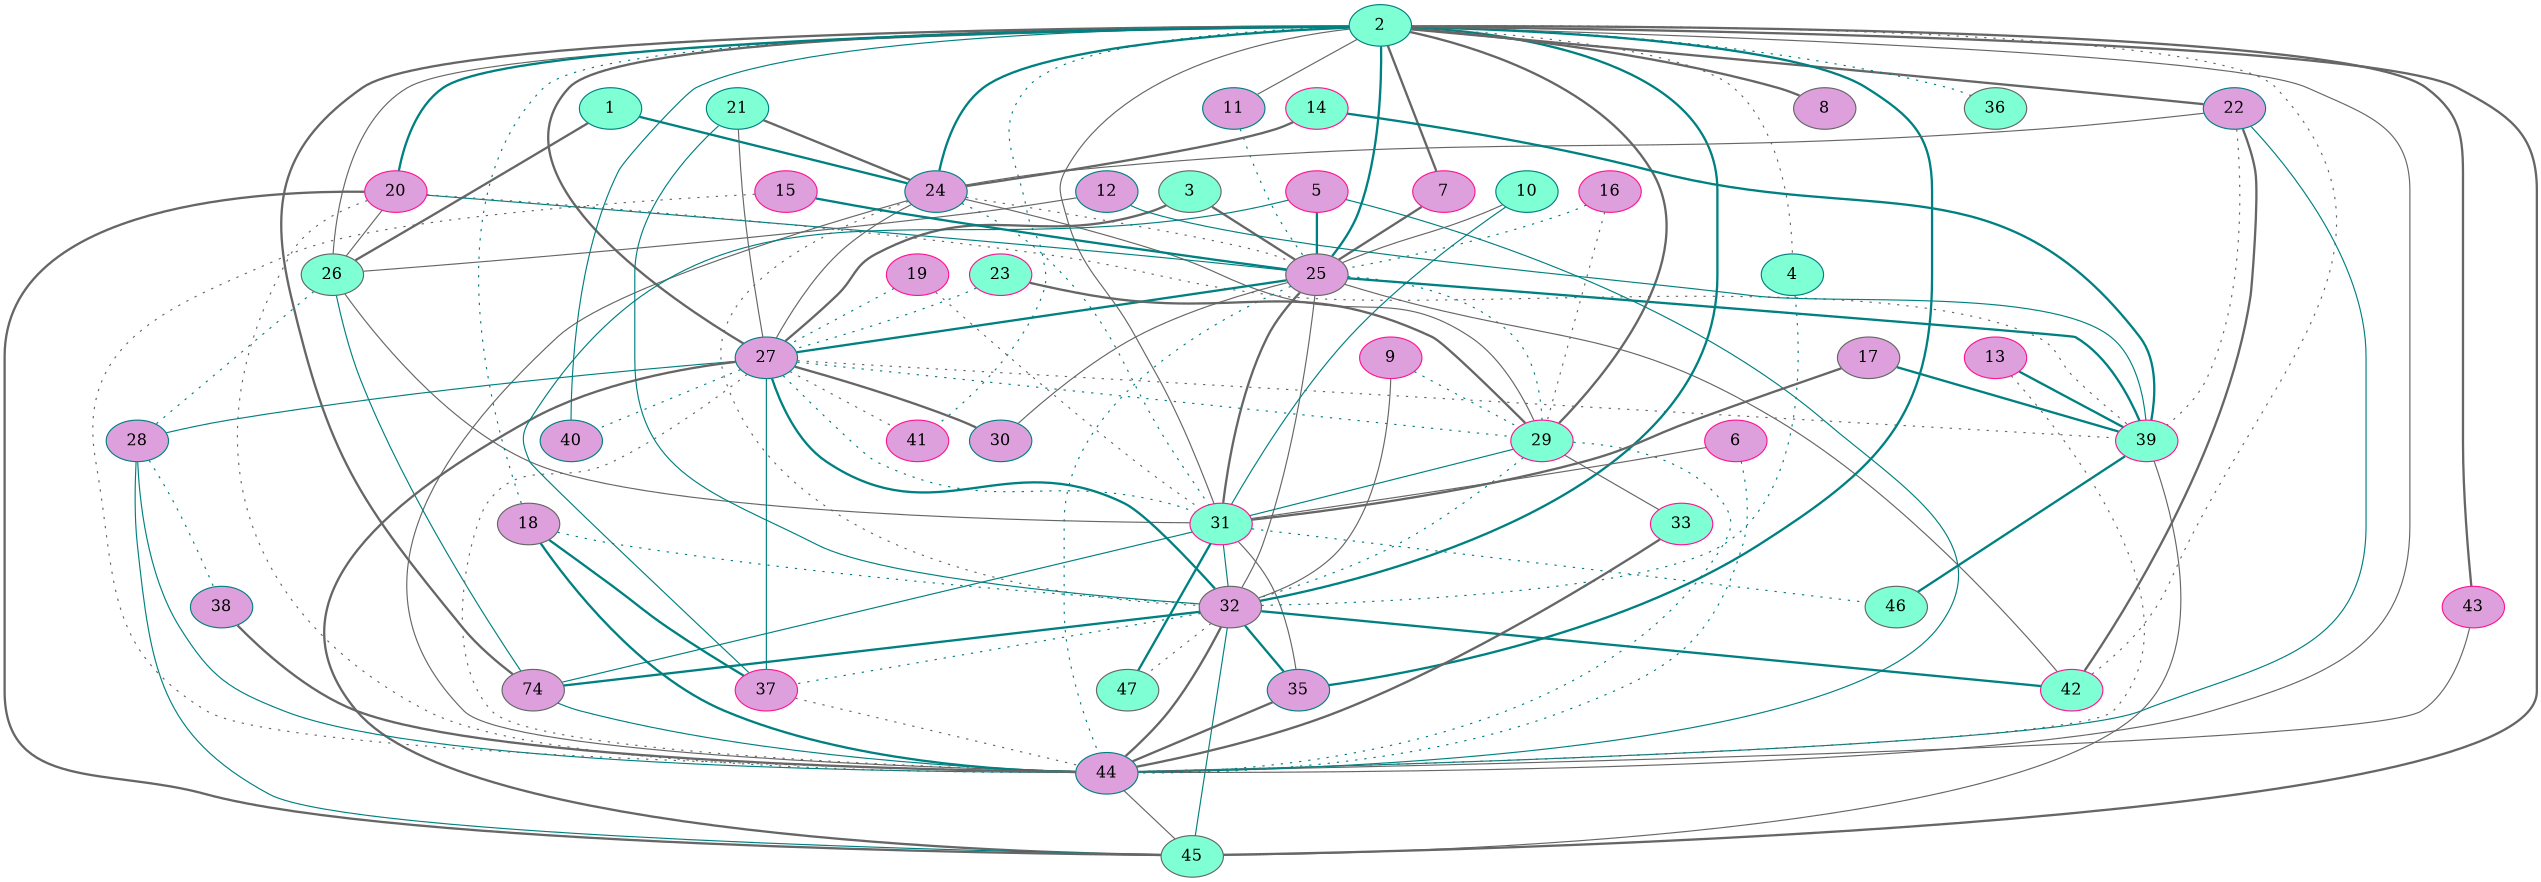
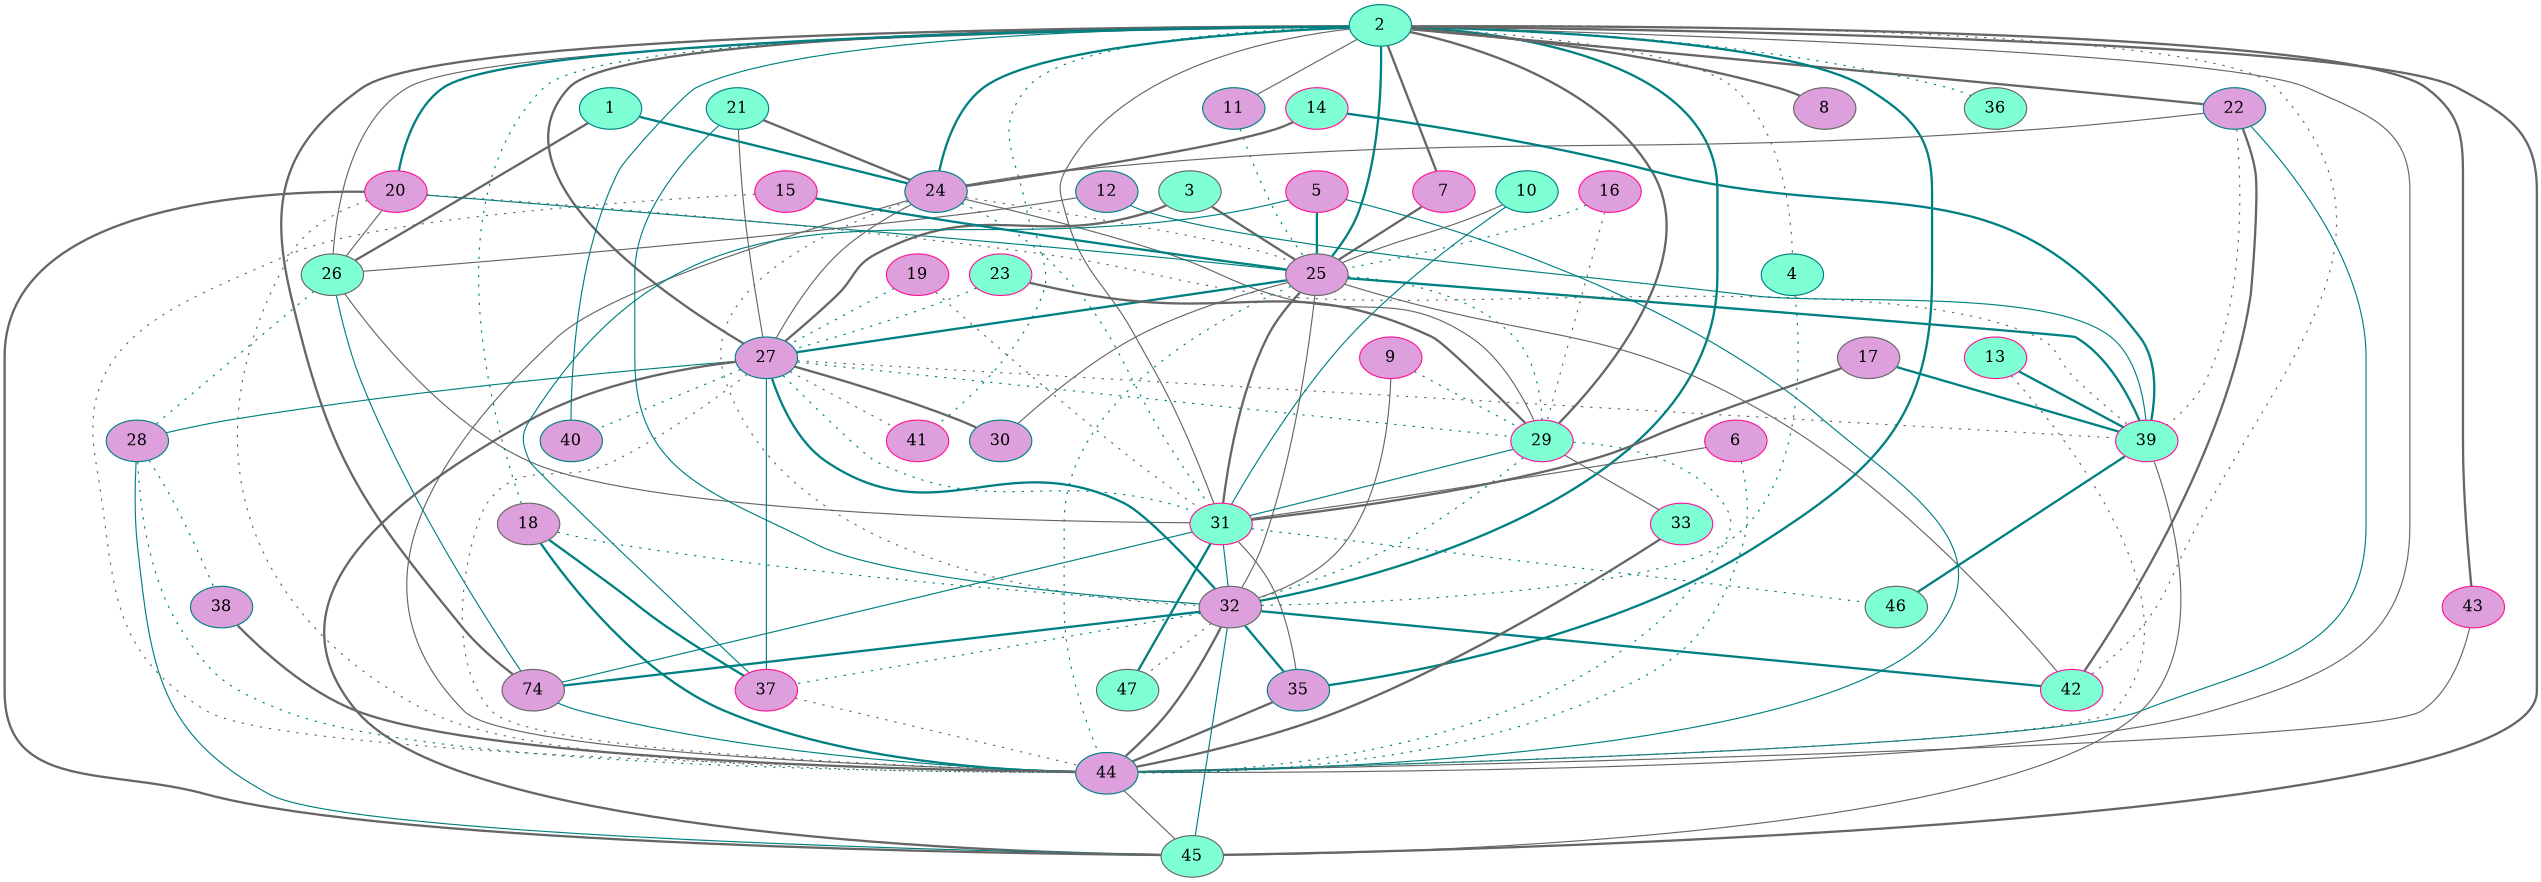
(1996, 358) -> (1996, 358)
(359, 731) -> (359, 731)
